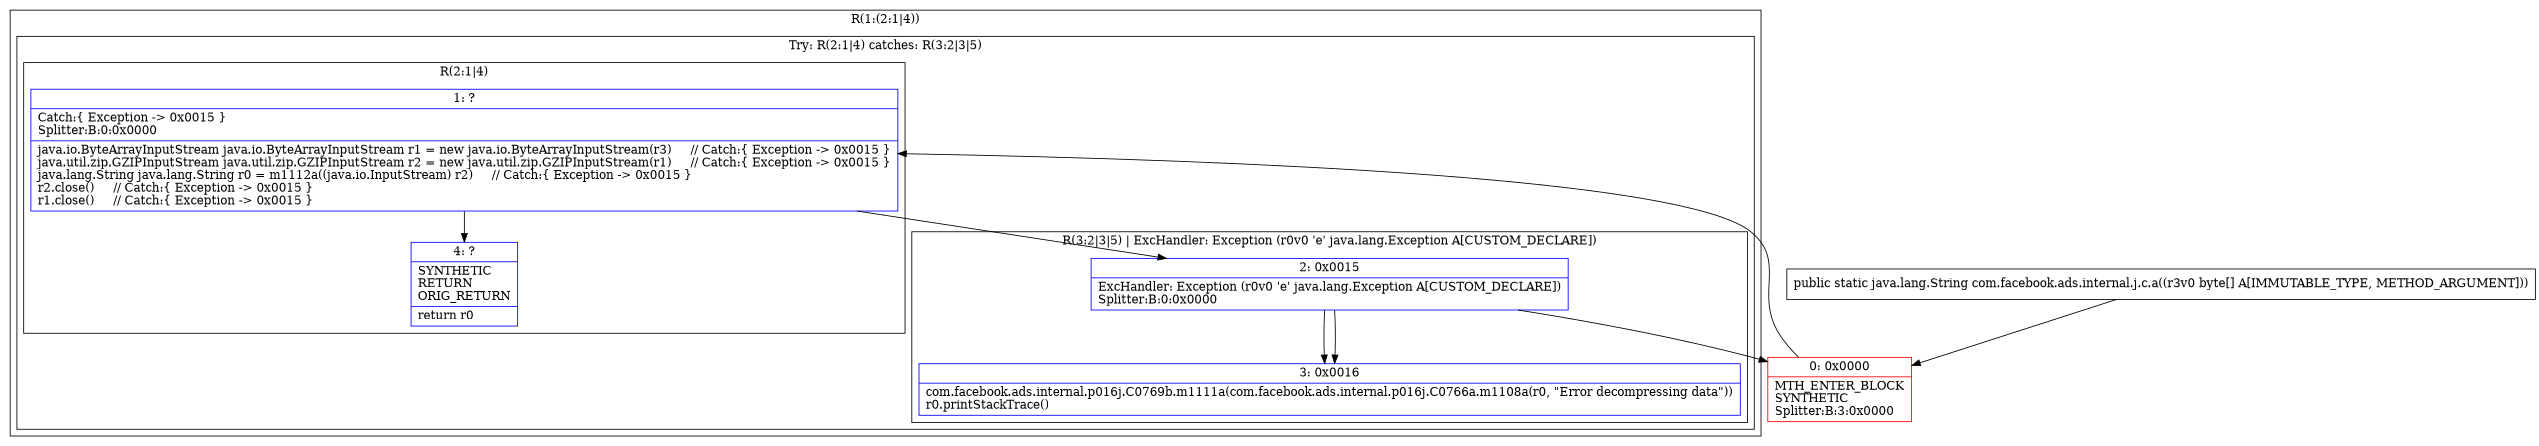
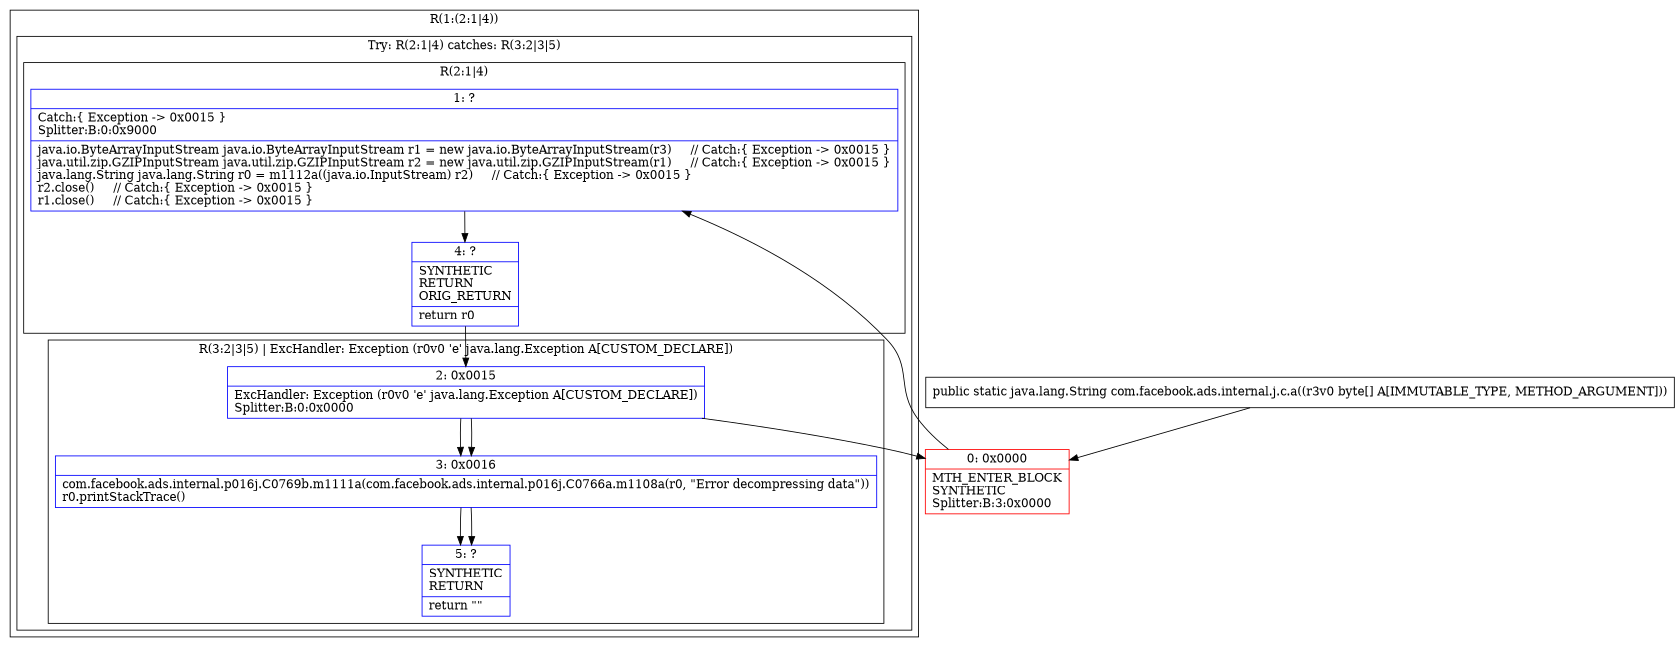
(98, 131) -> (98, 131)
(1030, 238) -> (466, 345)
none -> (466, 581)
